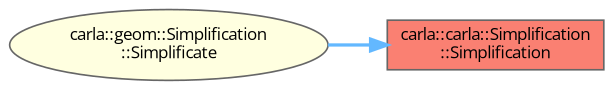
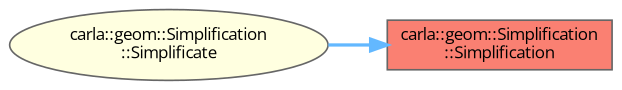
(496, 45) -> (500, 45)
